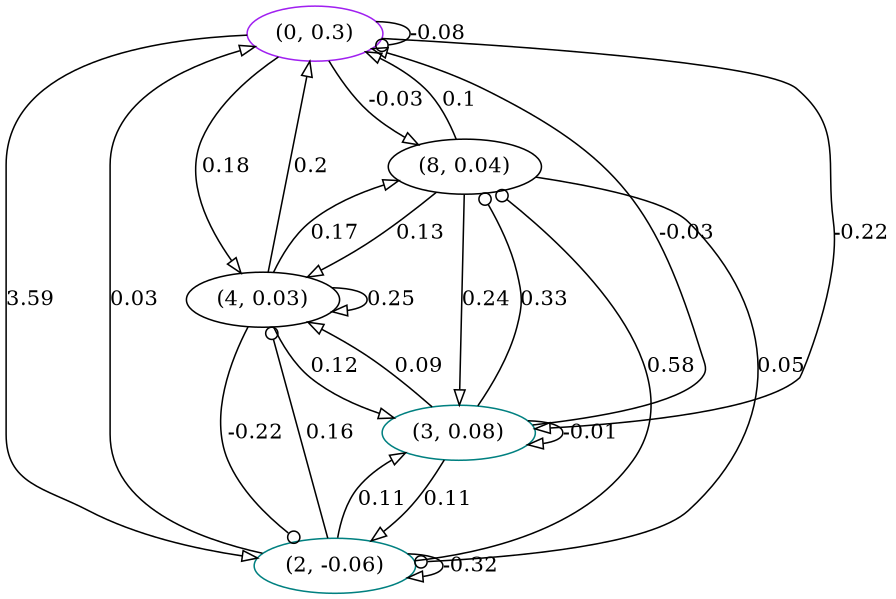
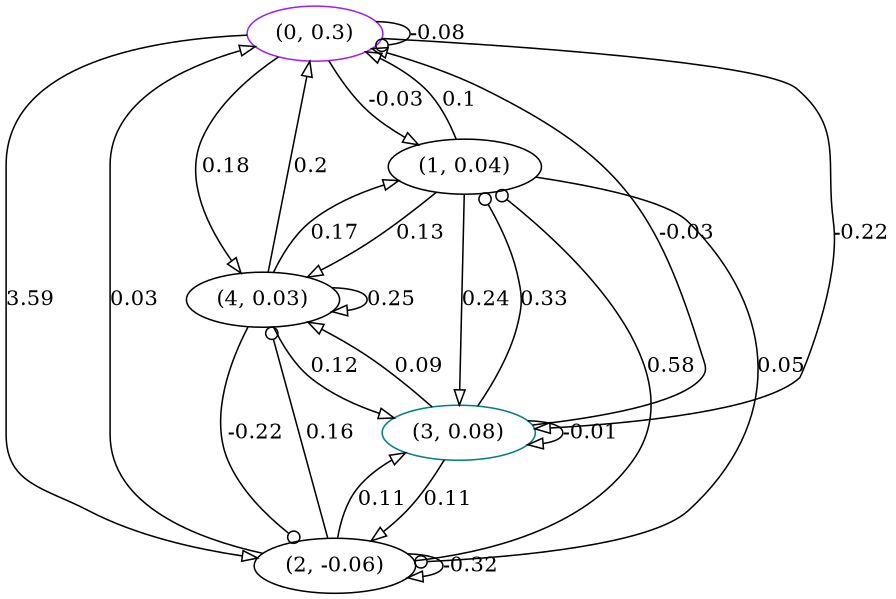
(465, 167) -> (465, 167)
(335, 566) -> (335, 566)
